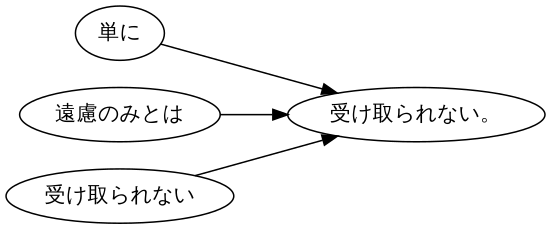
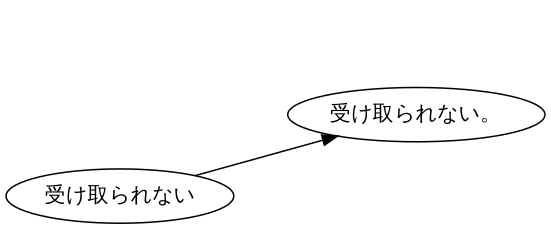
(120, 33) -> none
(120, 115) -> none
